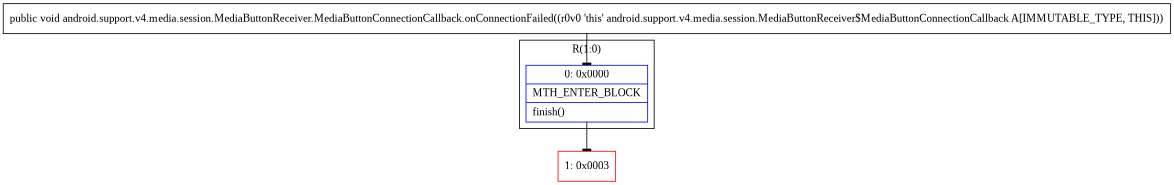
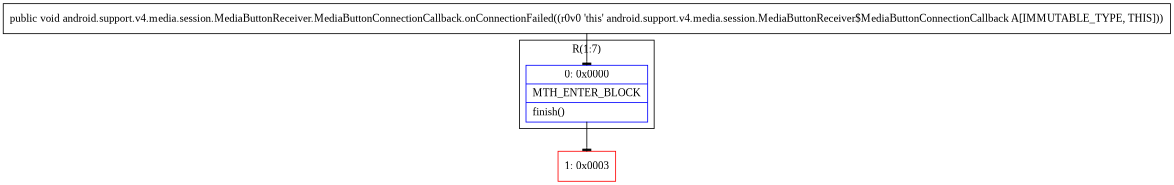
(587, 49) -> (587, 49)
